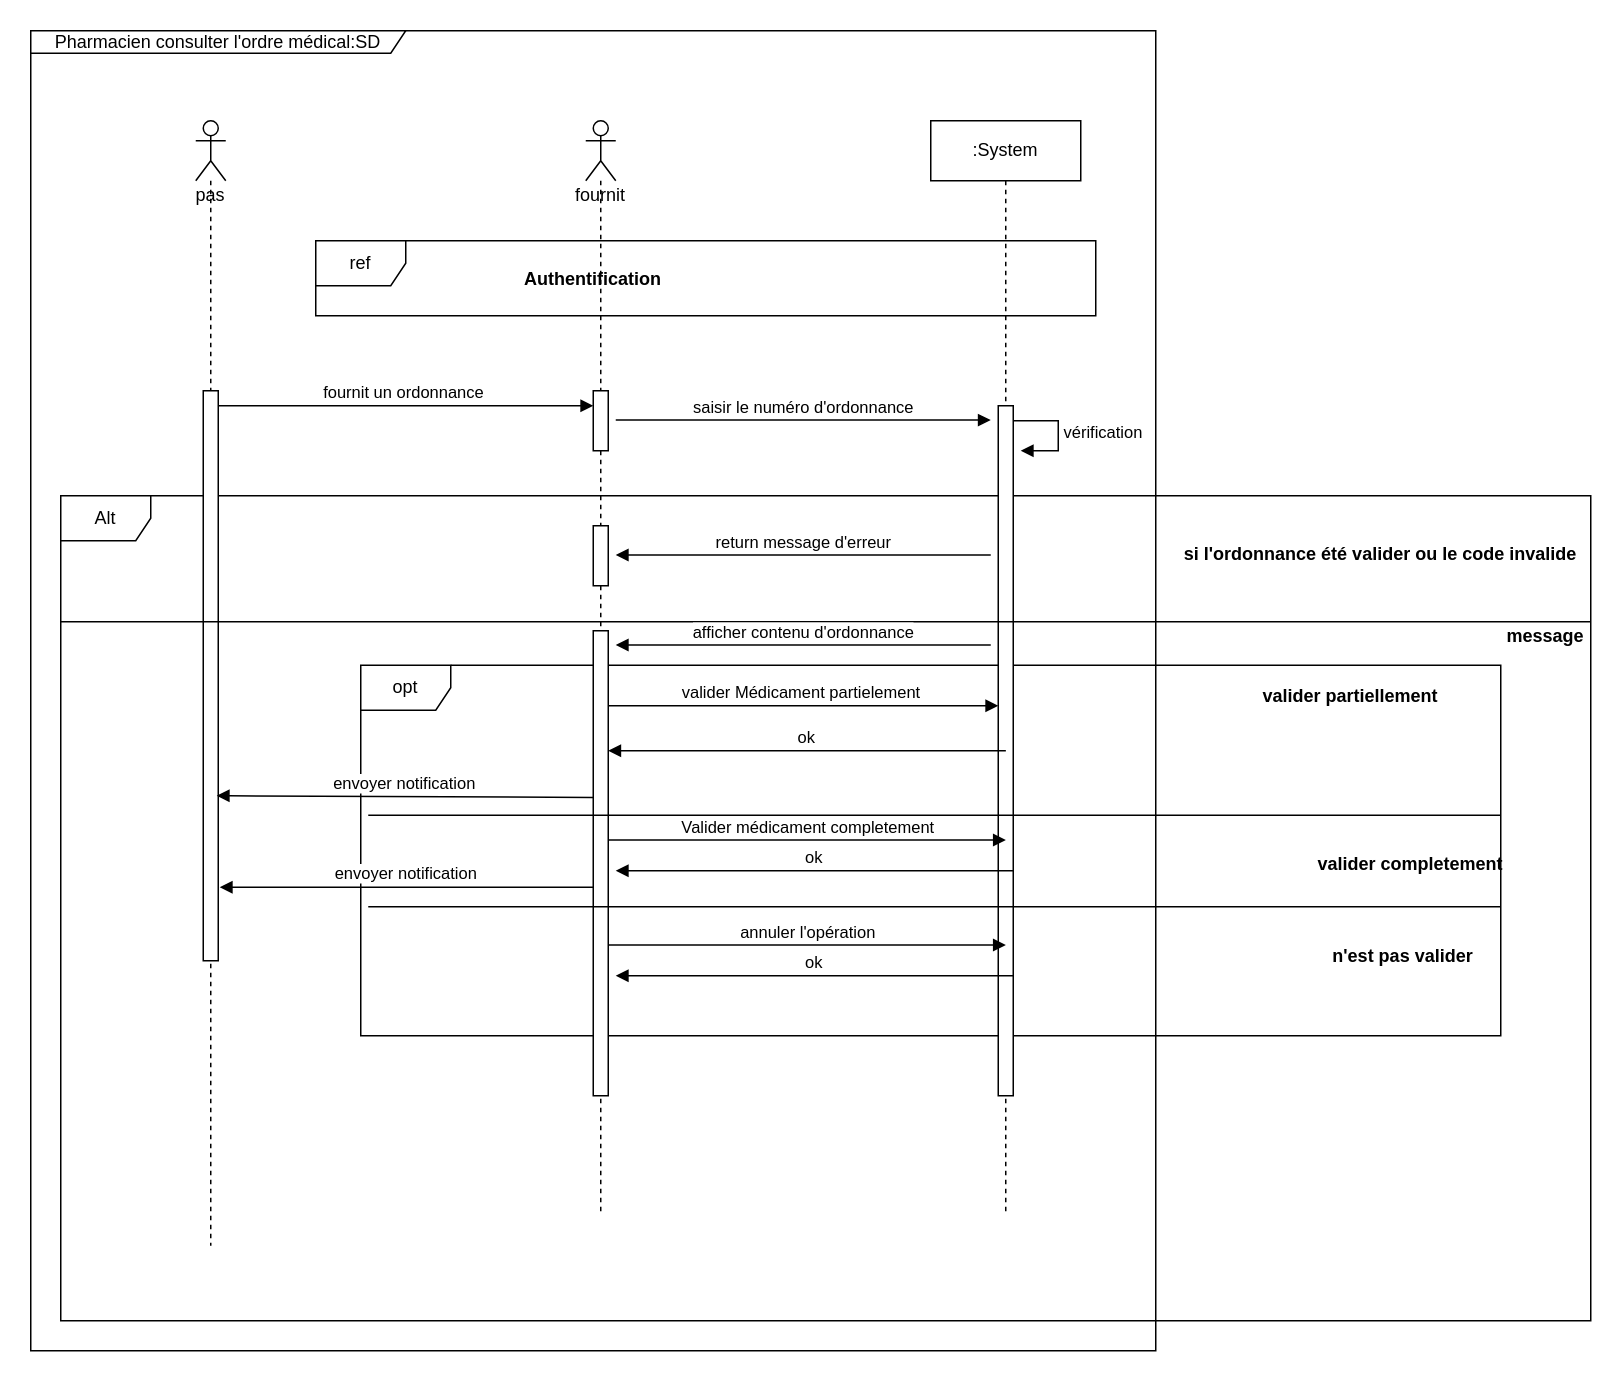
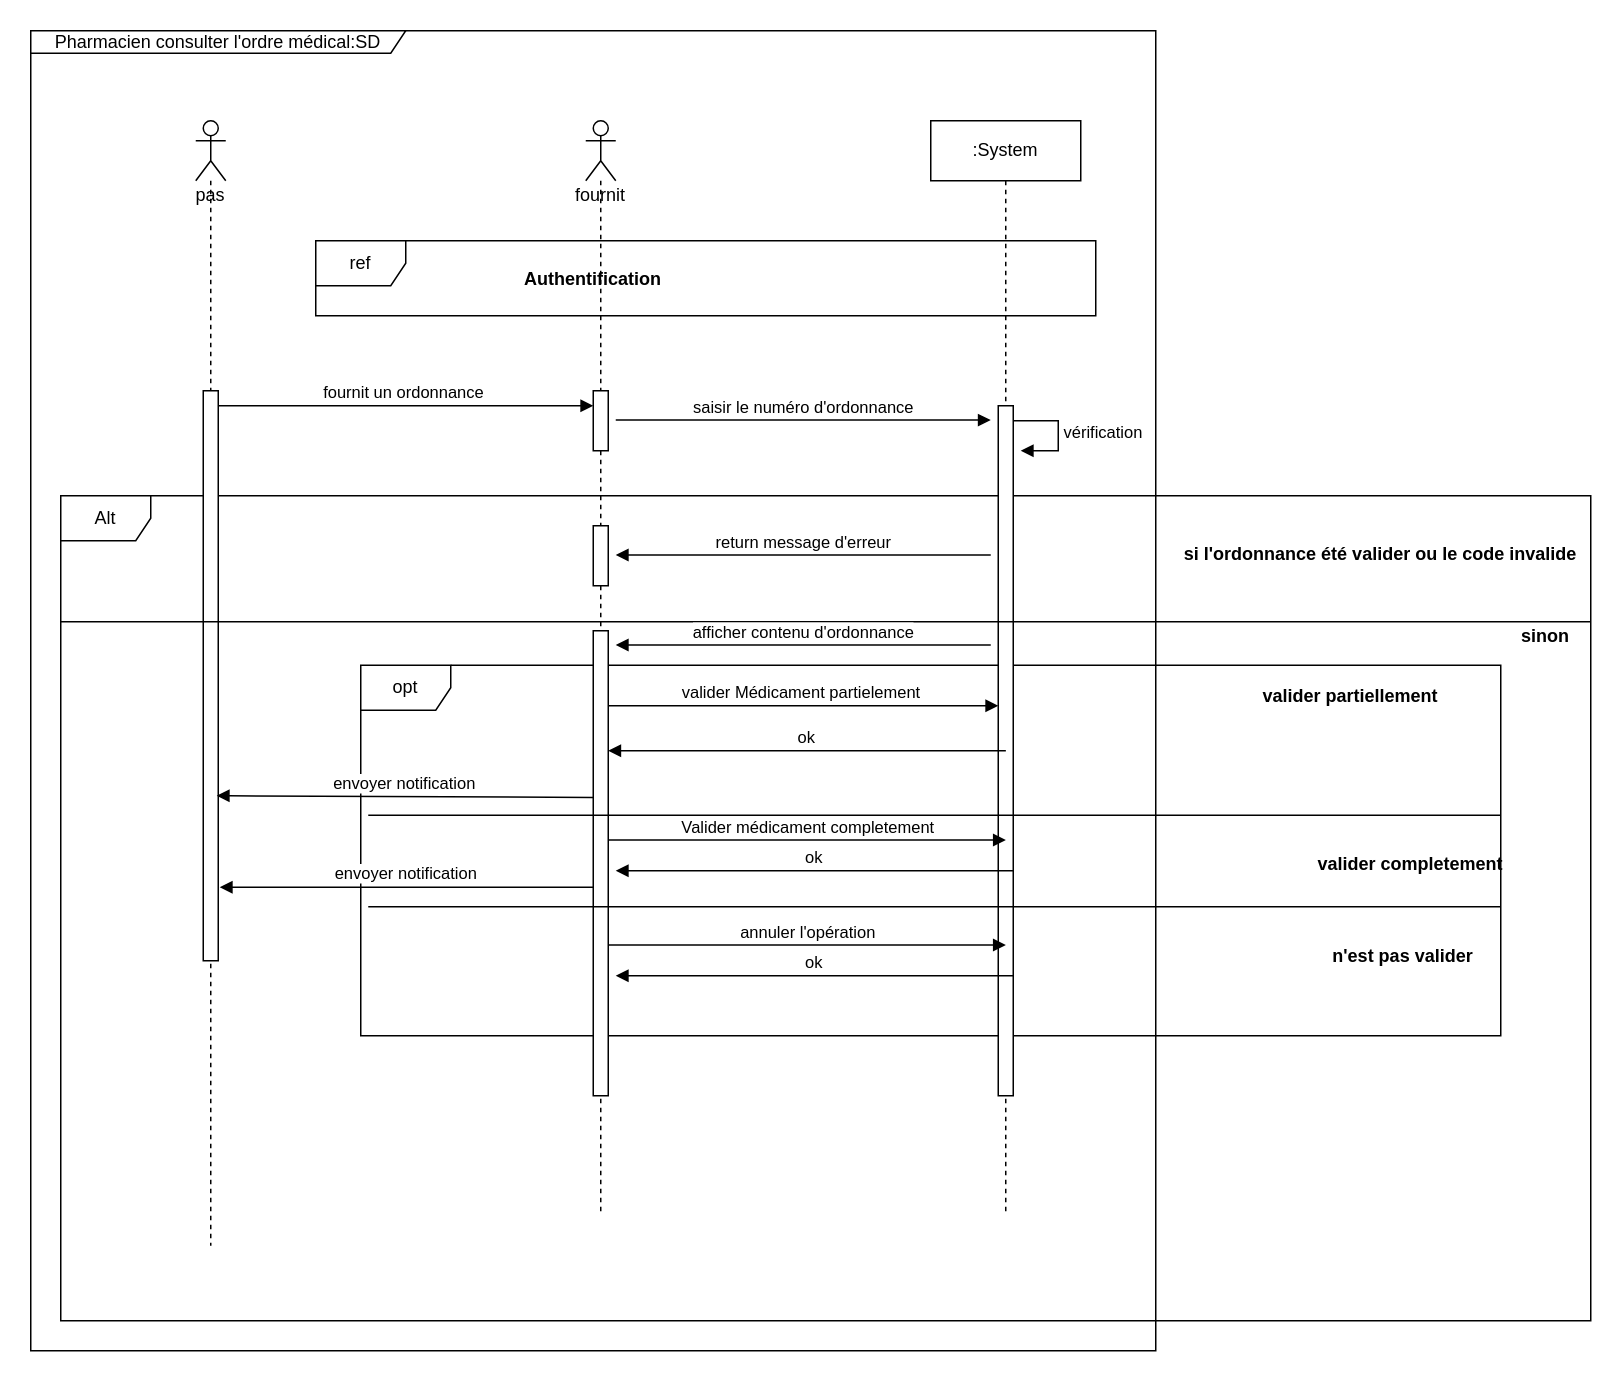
(1545, 636) -> (1545, 636)
